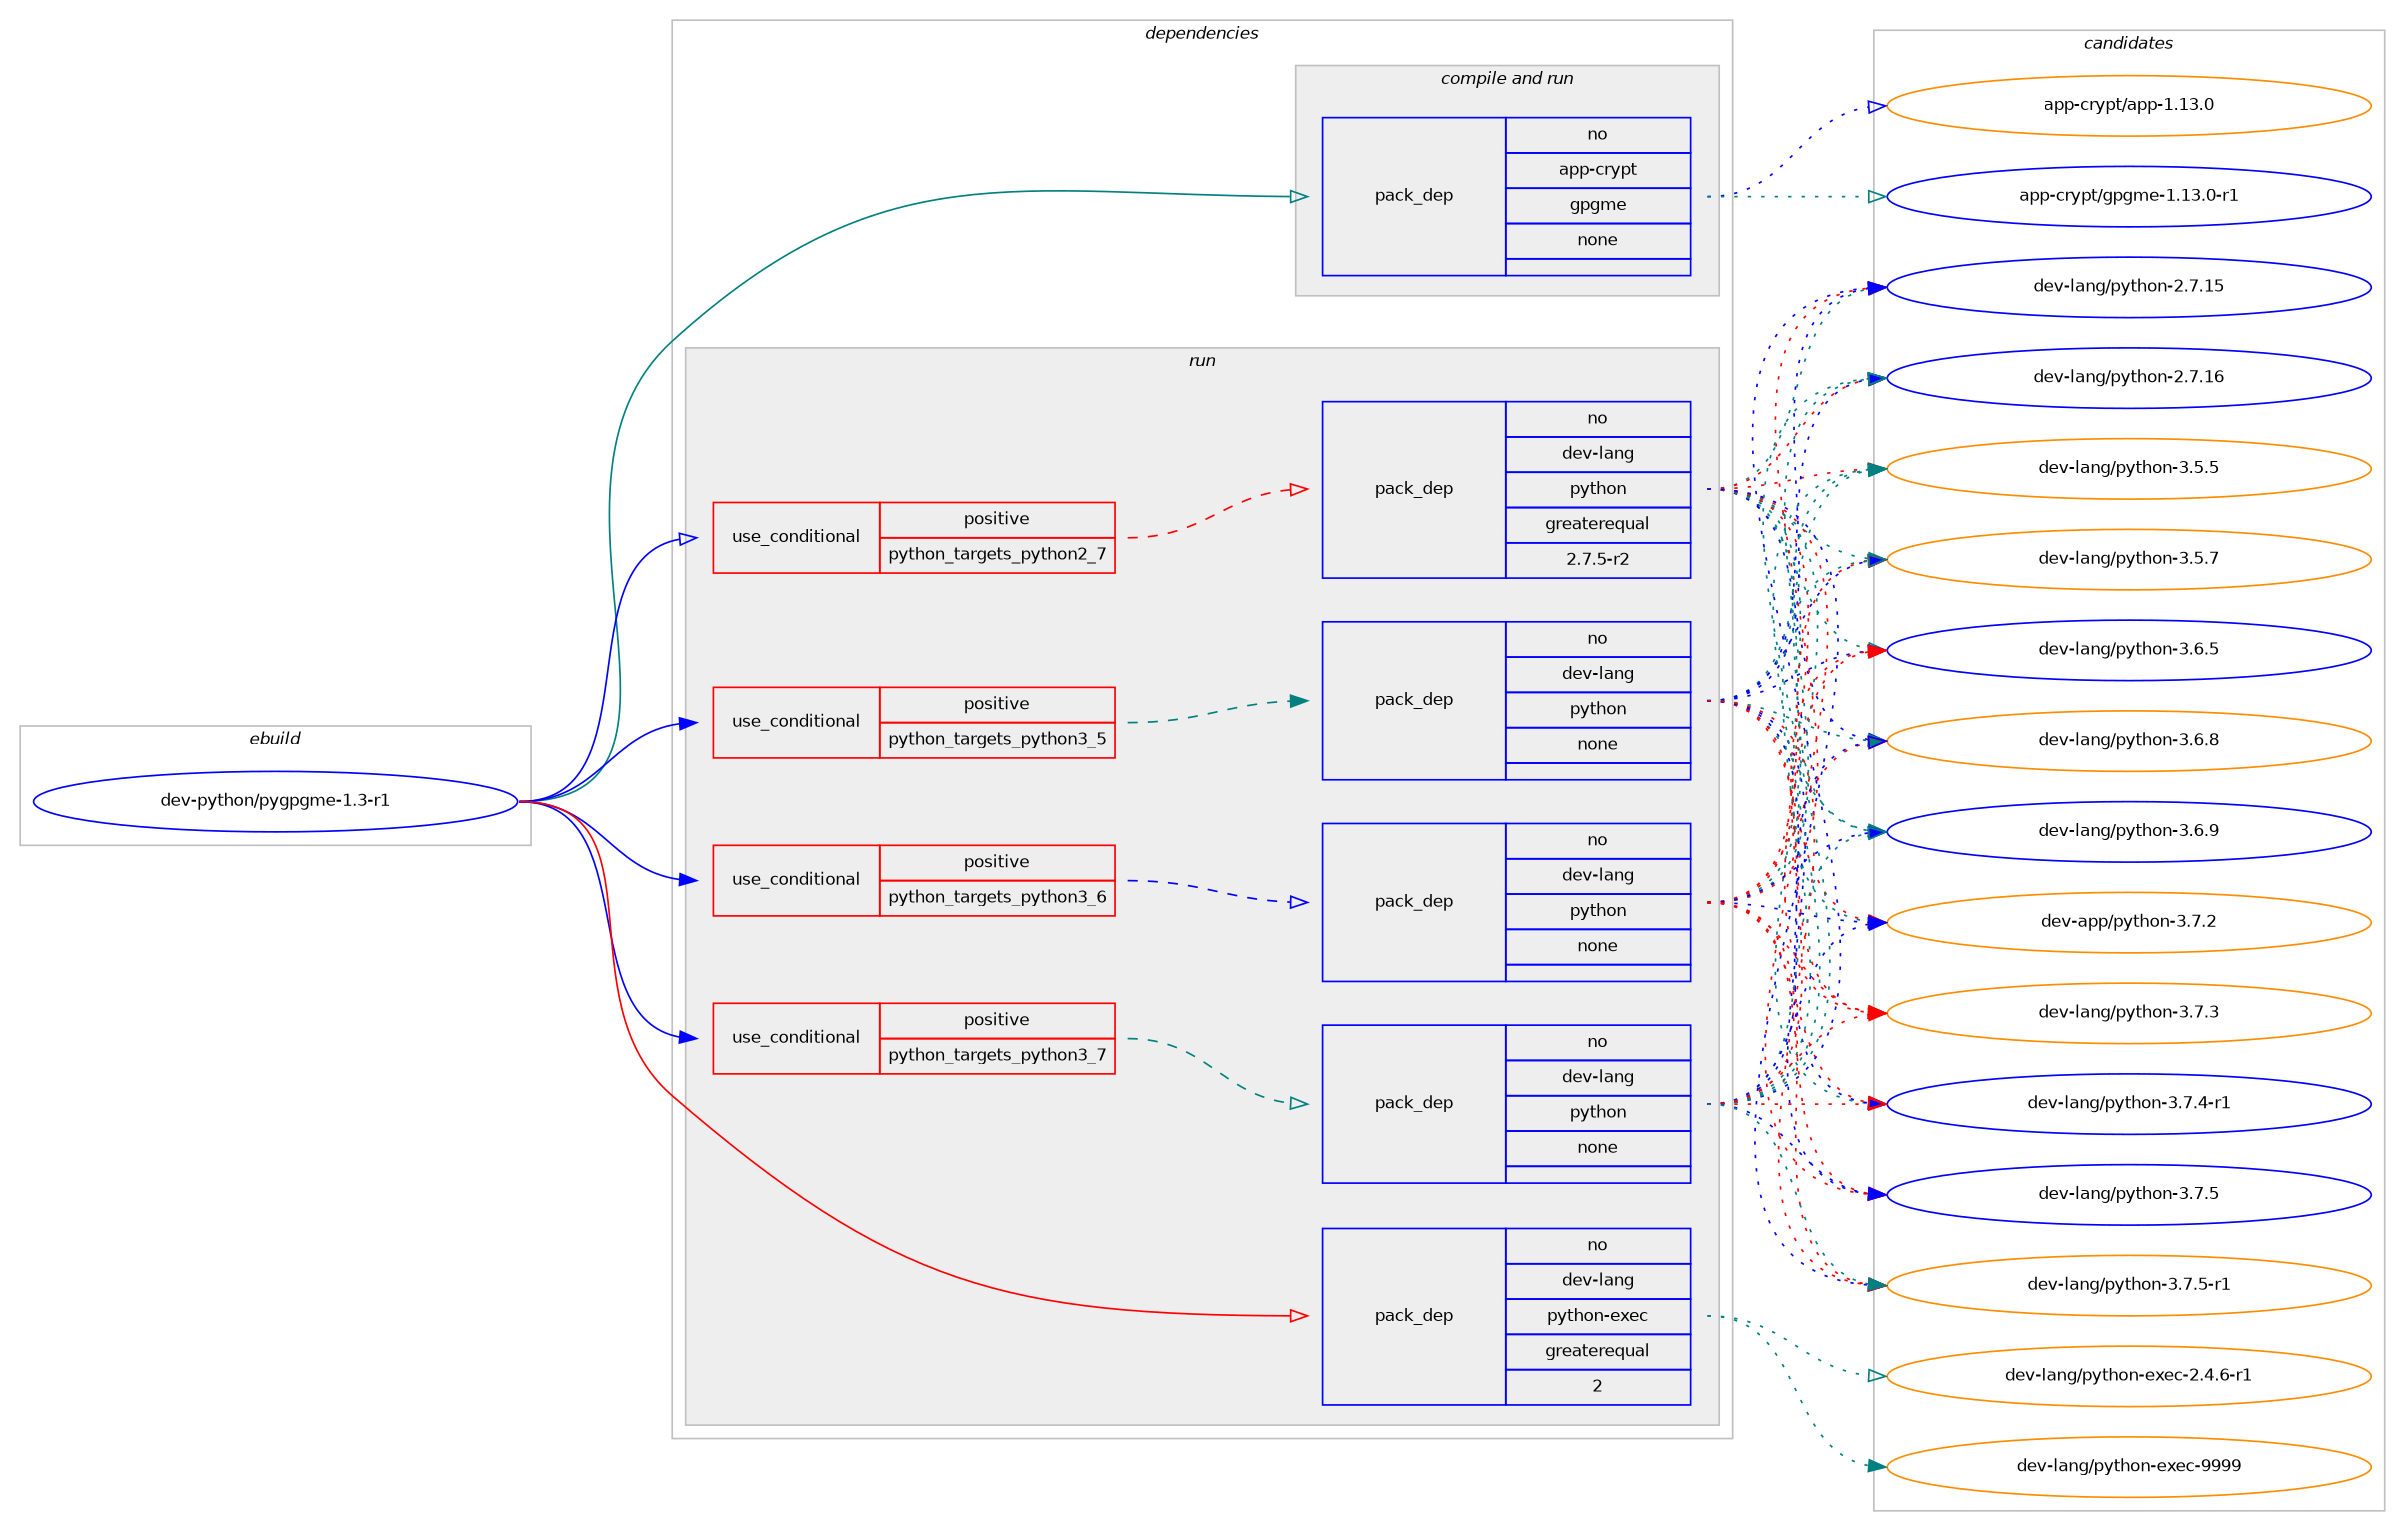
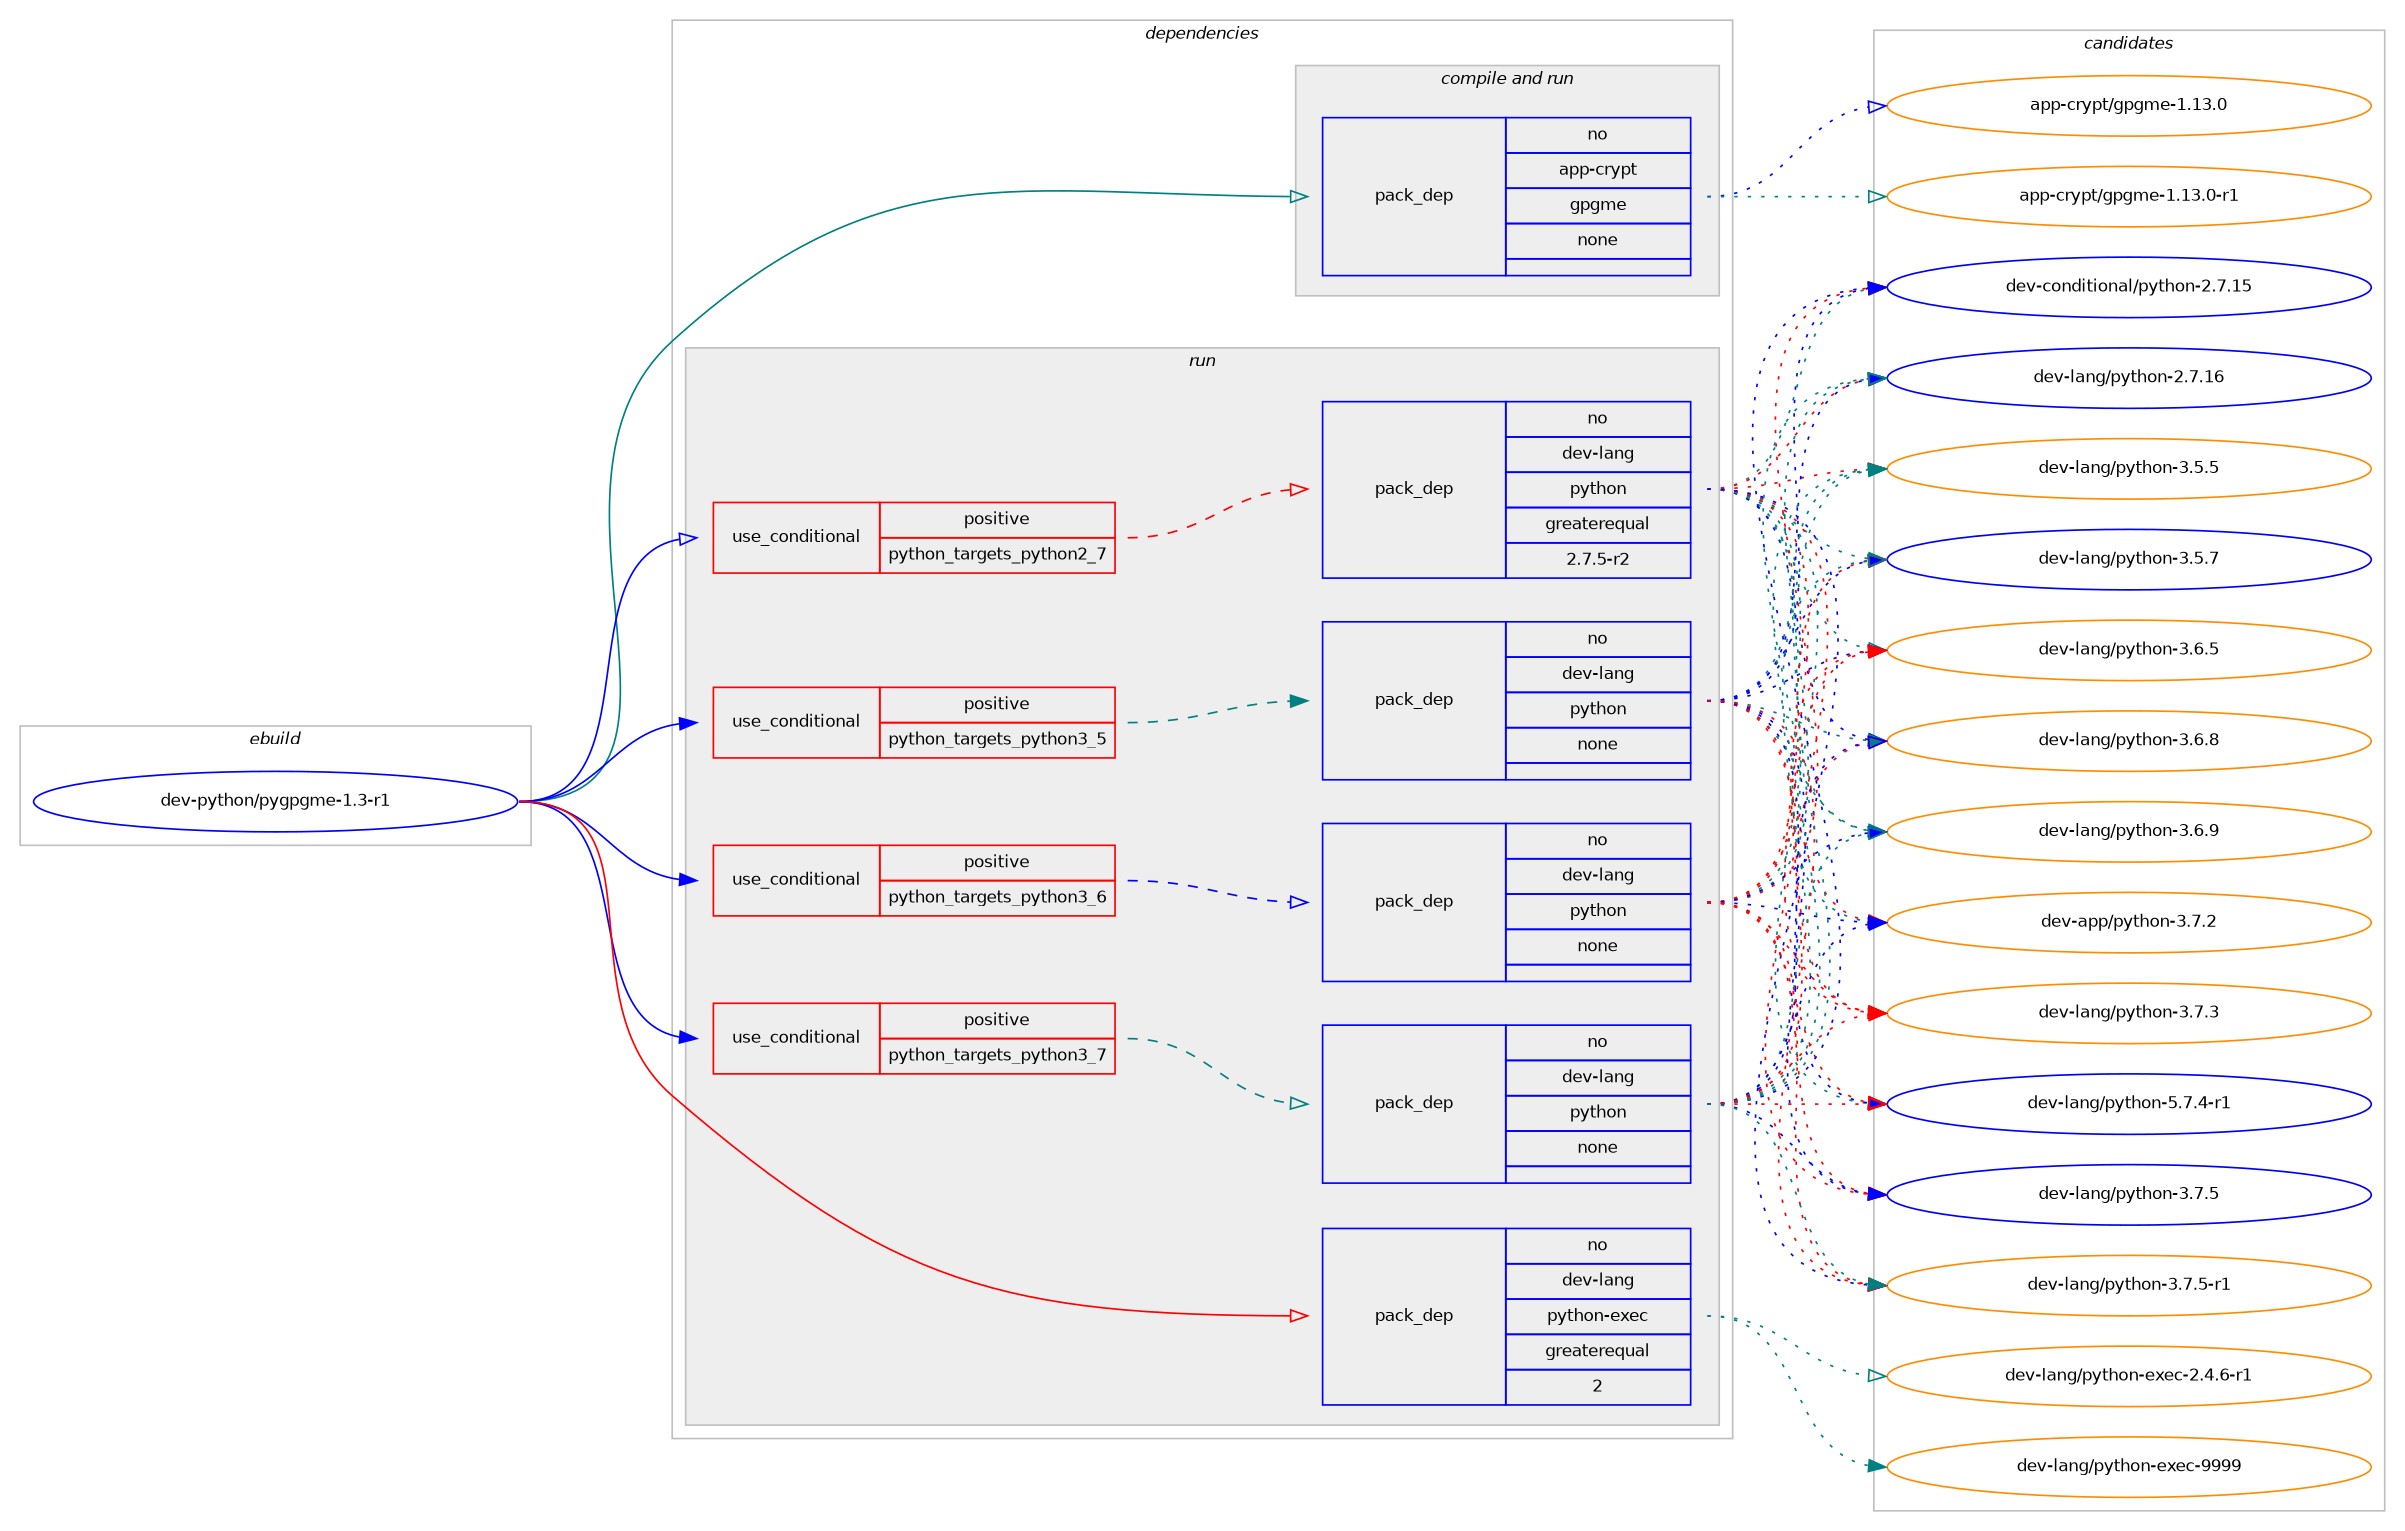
(2129, 106) -> (2129, 106)
(2129, 197) -> (2129, 197)
(2129, 287) -> (2129, 287)
(2129, 560) -> (2129, 560)
(2129, 650) -> (2129, 650)
(2129, 832) -> (2129, 832)
(2129, 1104) -> (2129, 1104)
